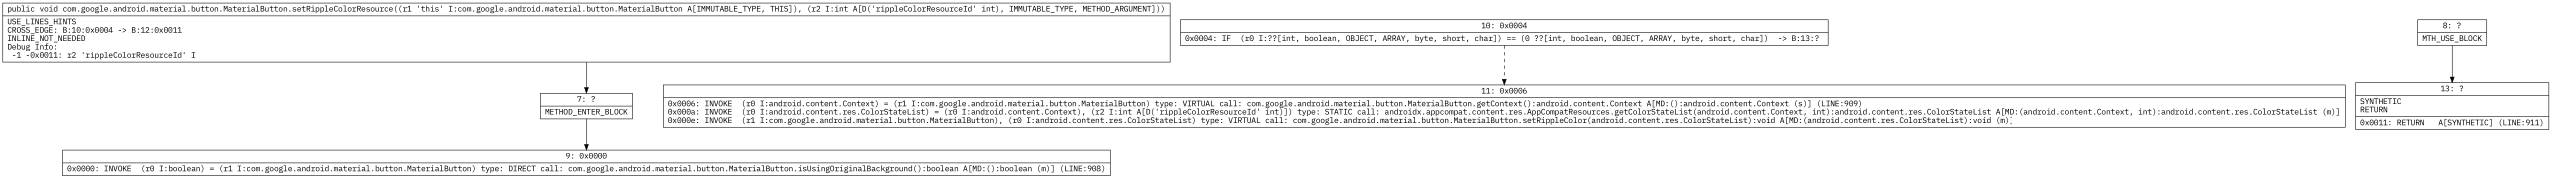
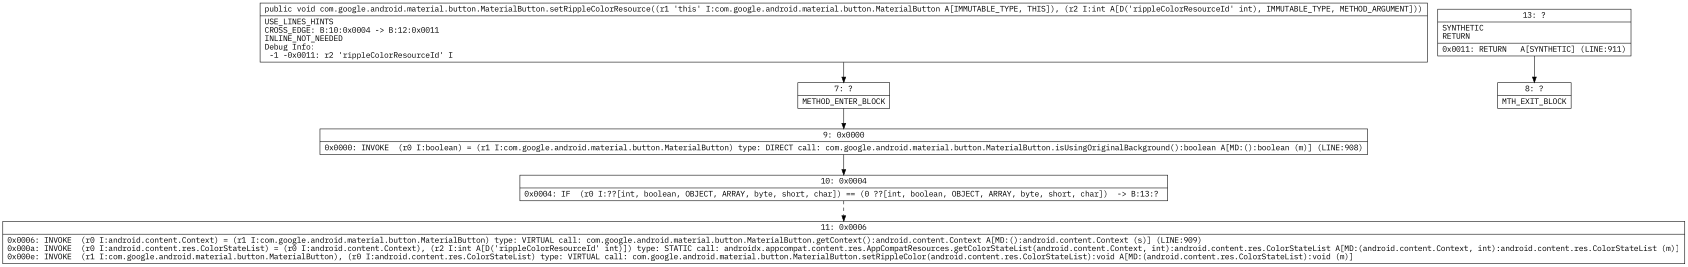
(2452, 39) -> (1534, 102)
(2452, 61) -> (1534, 66)
none -> (844, 162)
